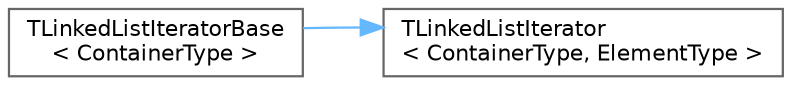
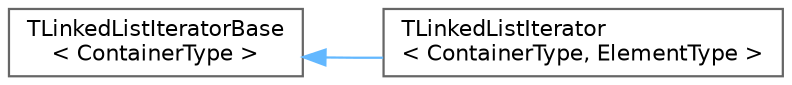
(332, 28) -> (354, 58)
